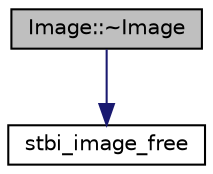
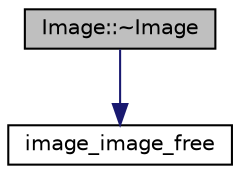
(107, 145) -> (120, 145)
